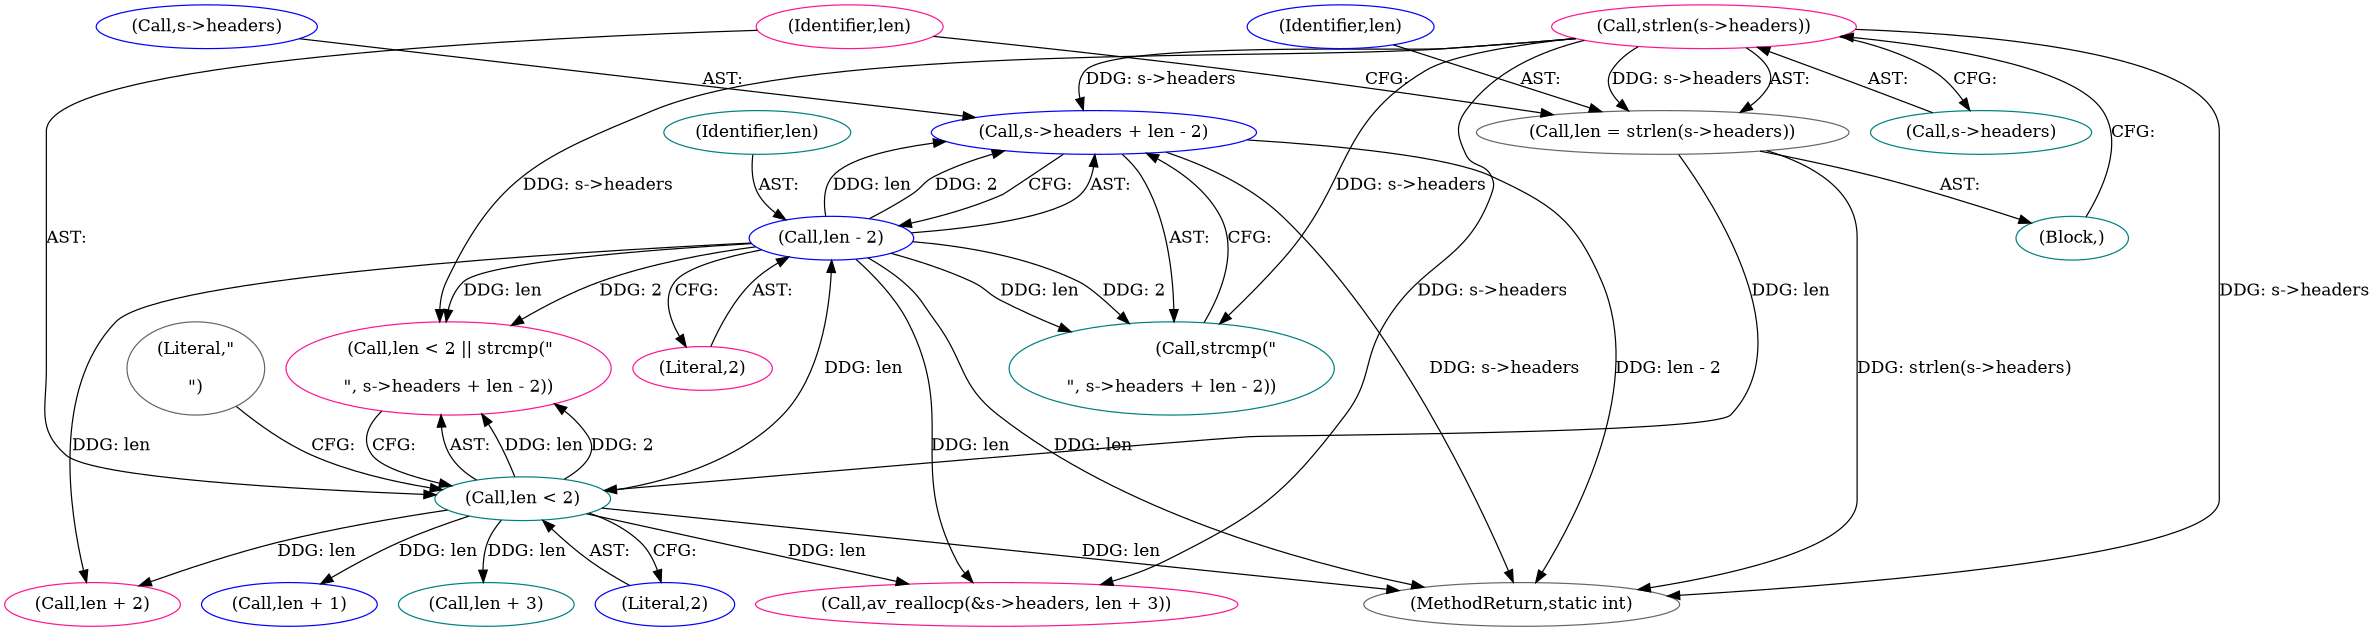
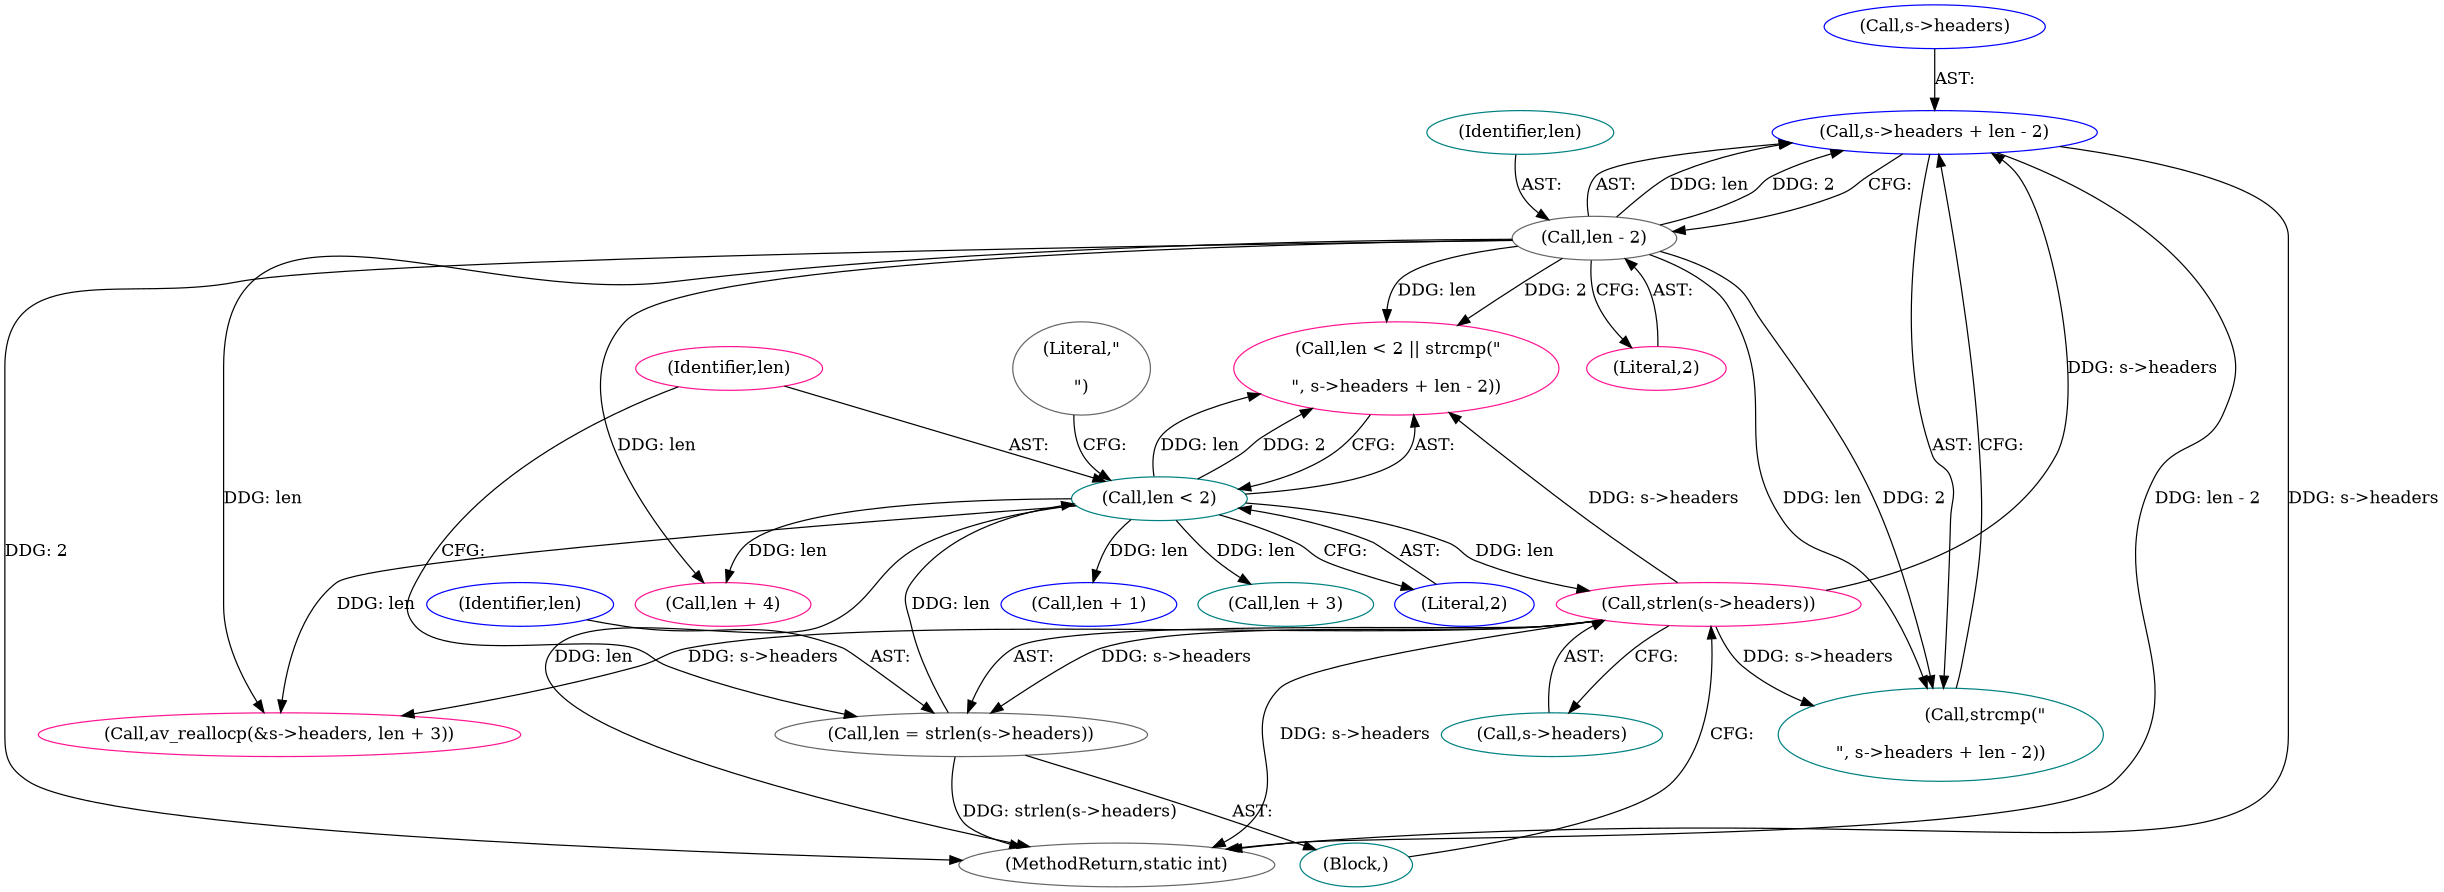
(831, 238) -> (1594, 238)
(767, 429) -> (1415, 532)
(1093, 446) -> (36, 552)
(93, 604) -> (723, 604)
